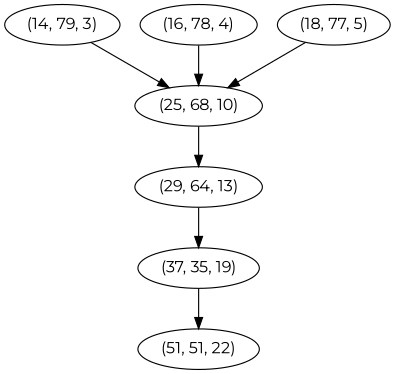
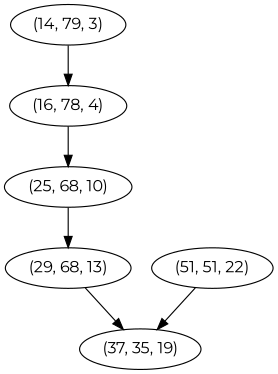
(334, 25) -> none
(125, 62) -> (68, 60)
(199, 187) -> (68, 268)
(199, 303) -> (180, 305)
